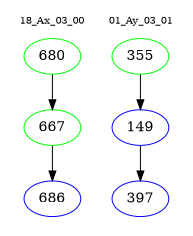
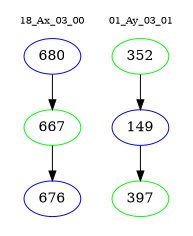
(52, 56) -> (52, 56)
(140, 56) -> (140, 56)
(52, 199) -> (52, 199)
(140, 199) -> (140, 199)
